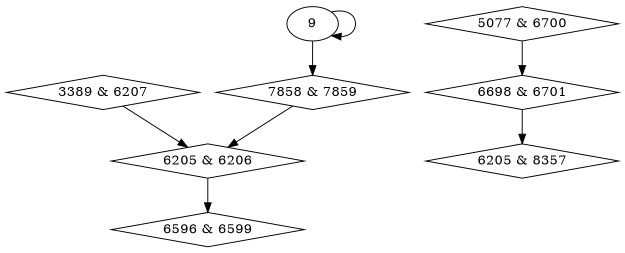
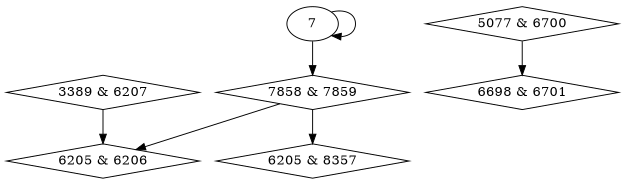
(313, 24) -> (313, 24)
(522, 122) -> (313, 122)
(208, 230) -> none
